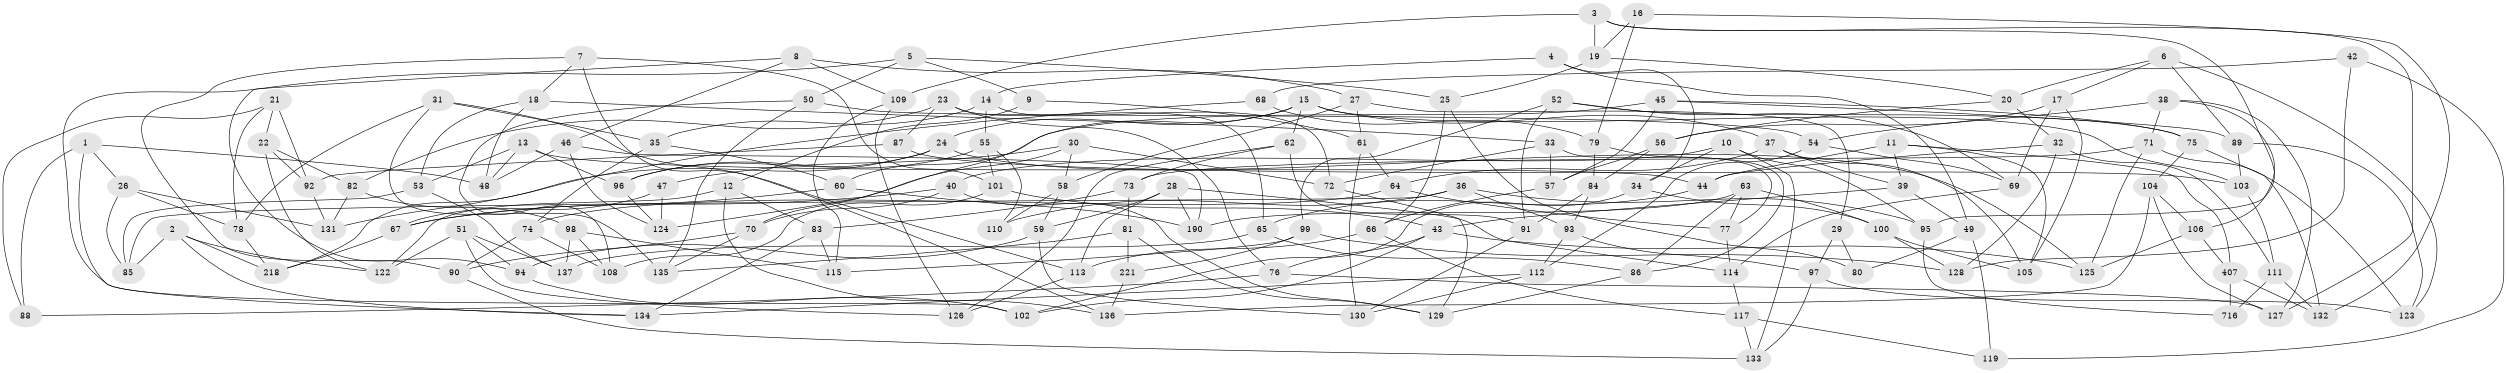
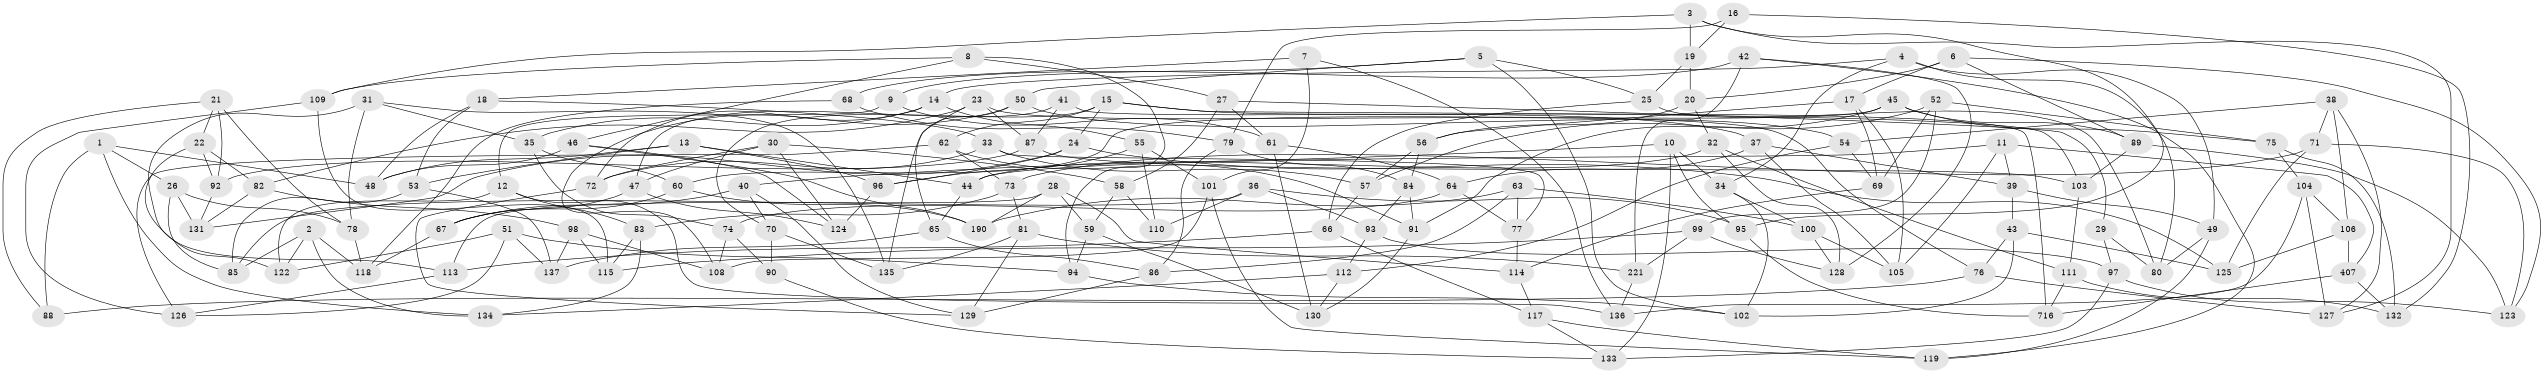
none -> (2110, 92)
none -> (1064, 100)
(169, 105) -> none
none -> (1646, 137)
(1217, 208) -> (1525, 342)
(272, 273) -> (364, 273)
